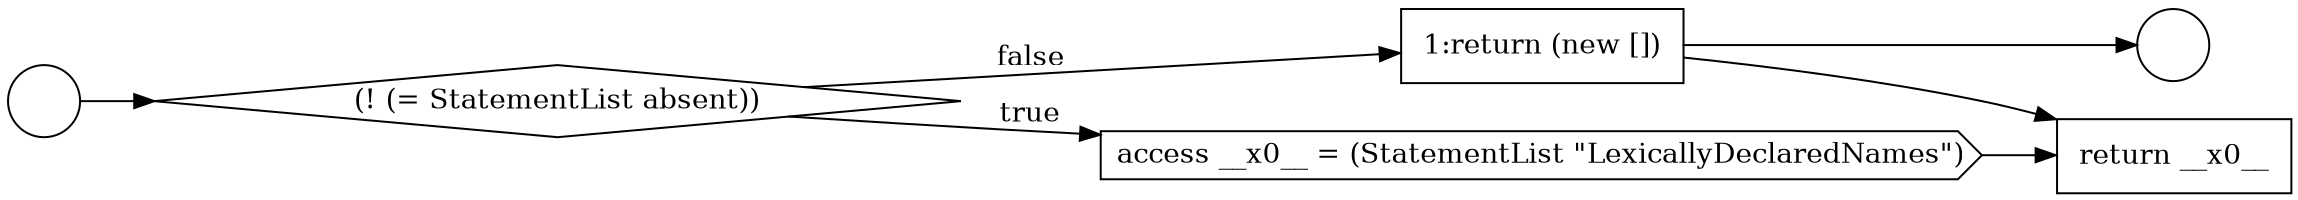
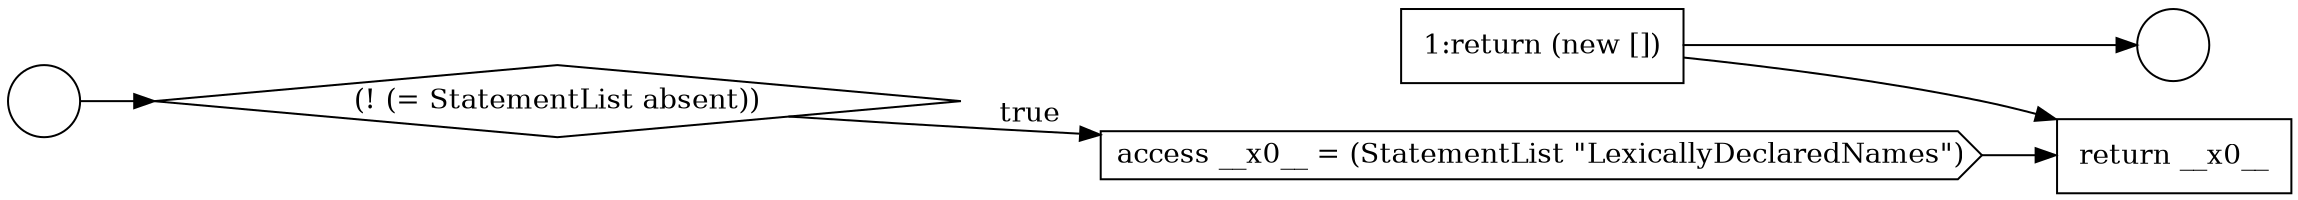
(1092, 71) -> none
